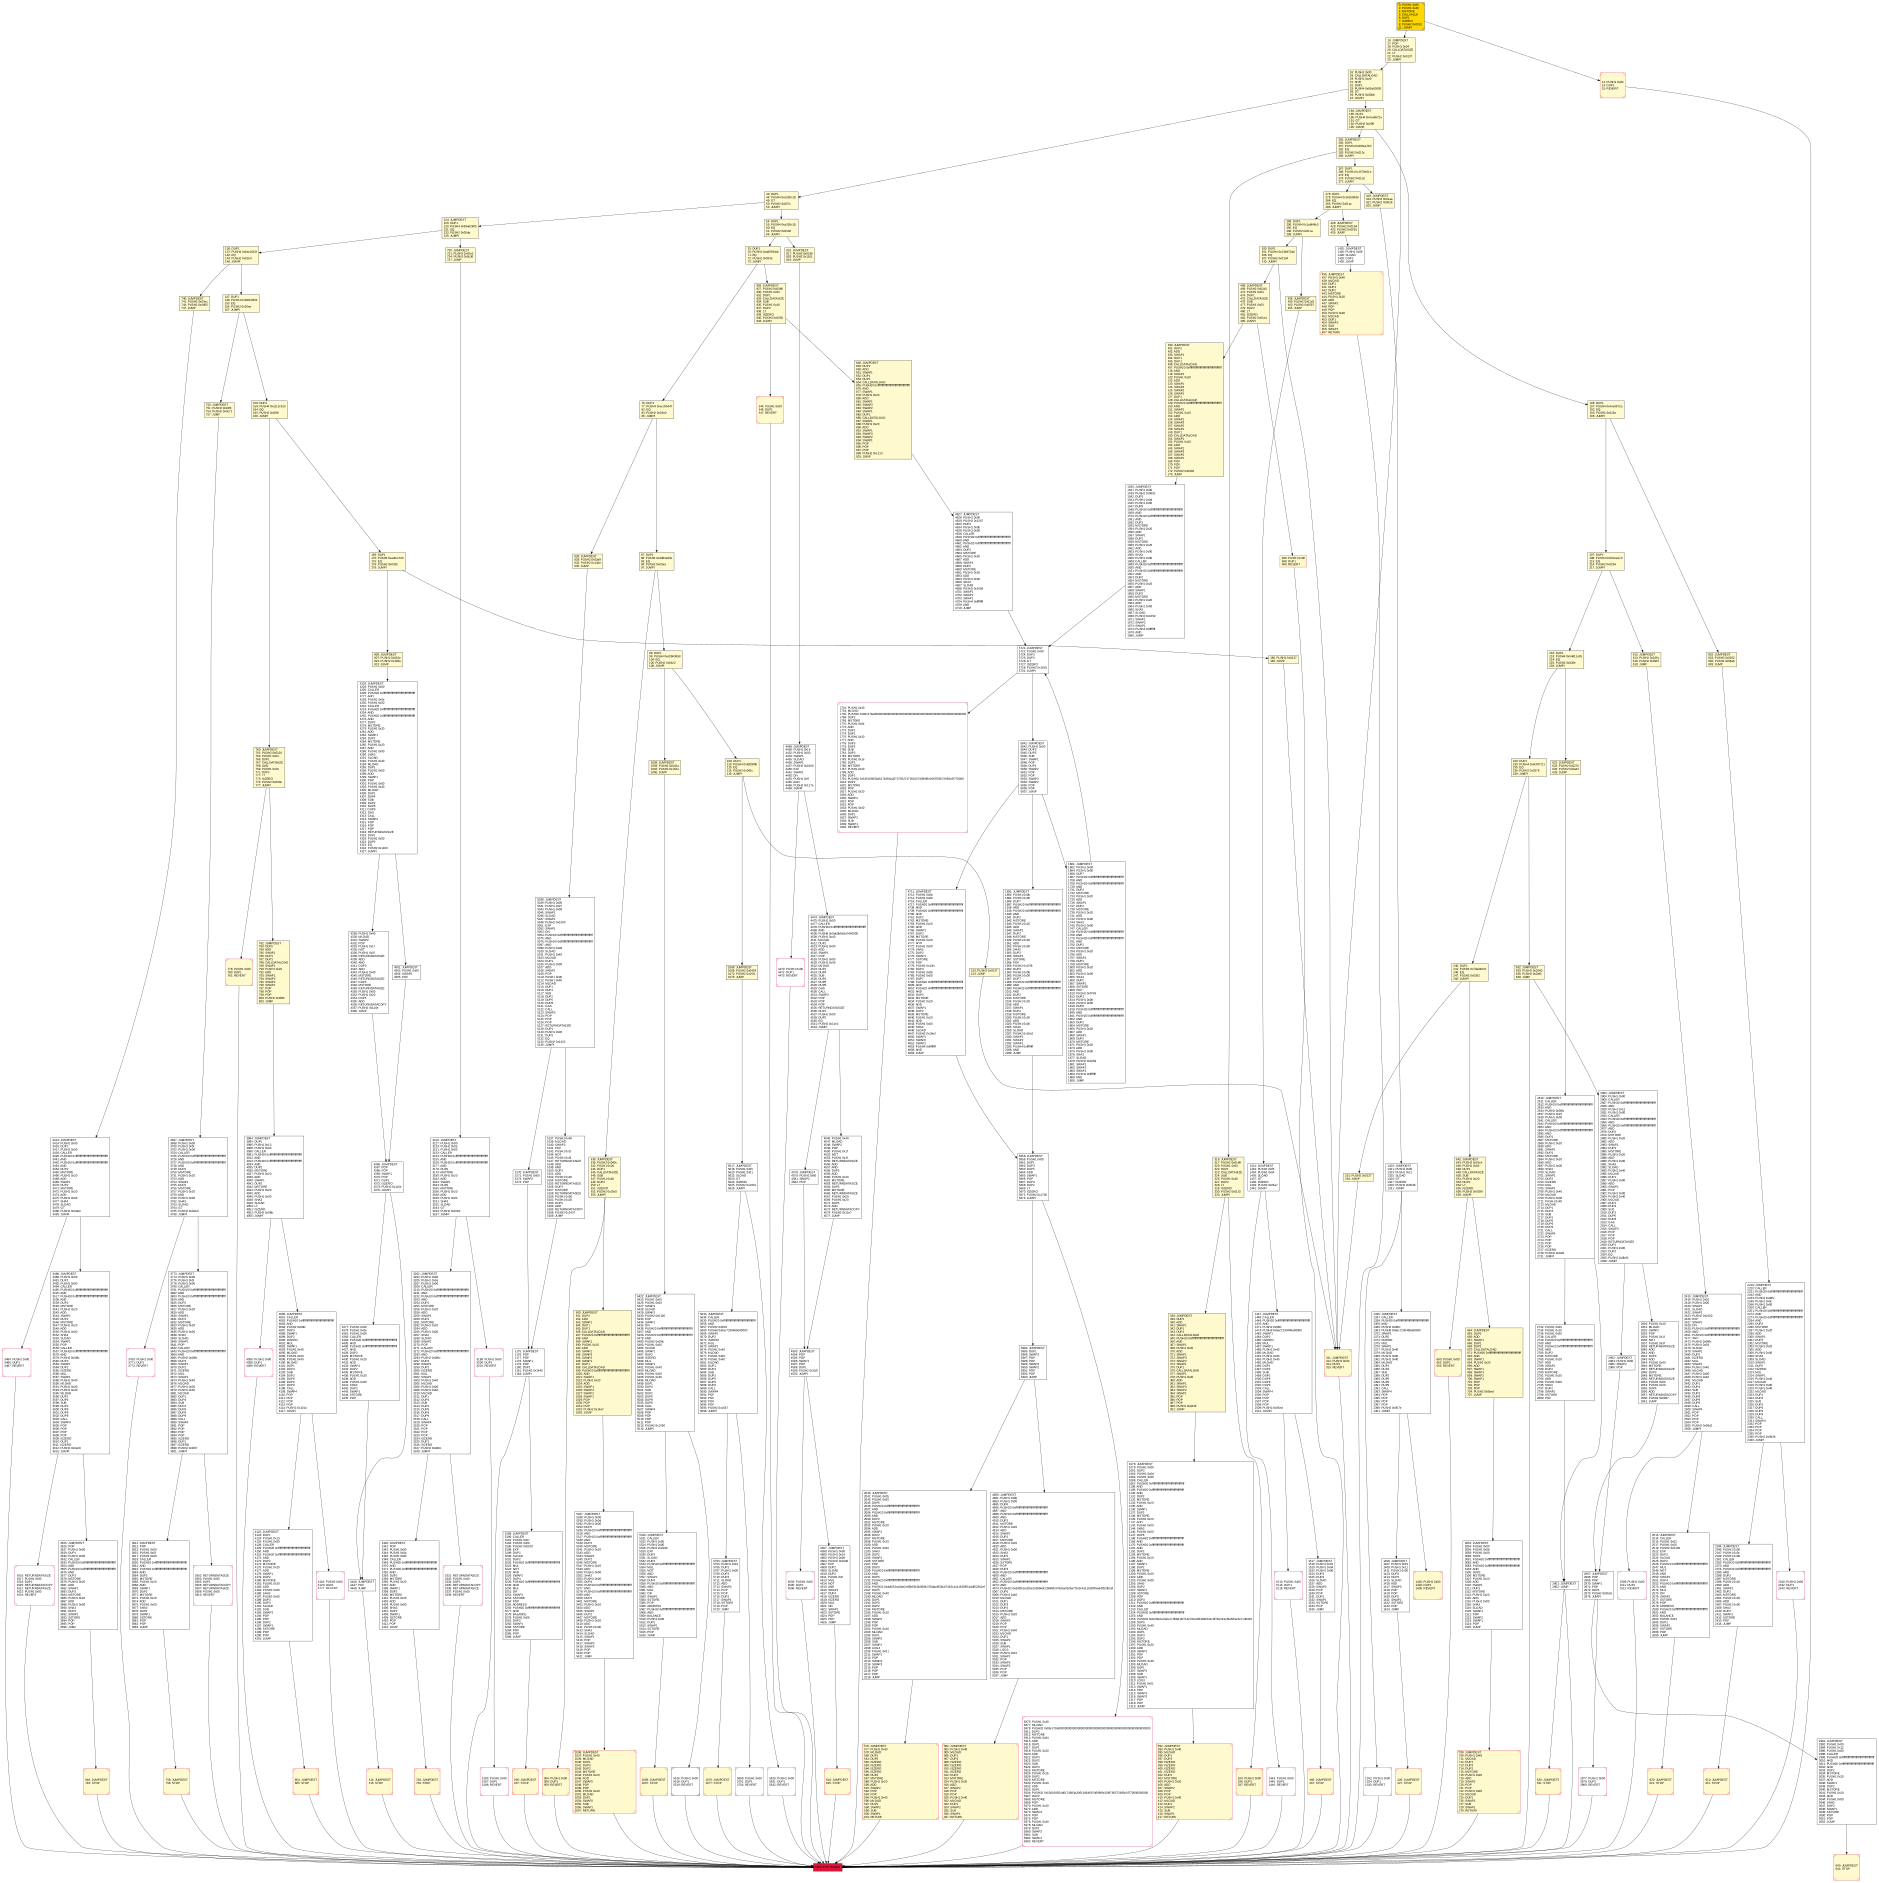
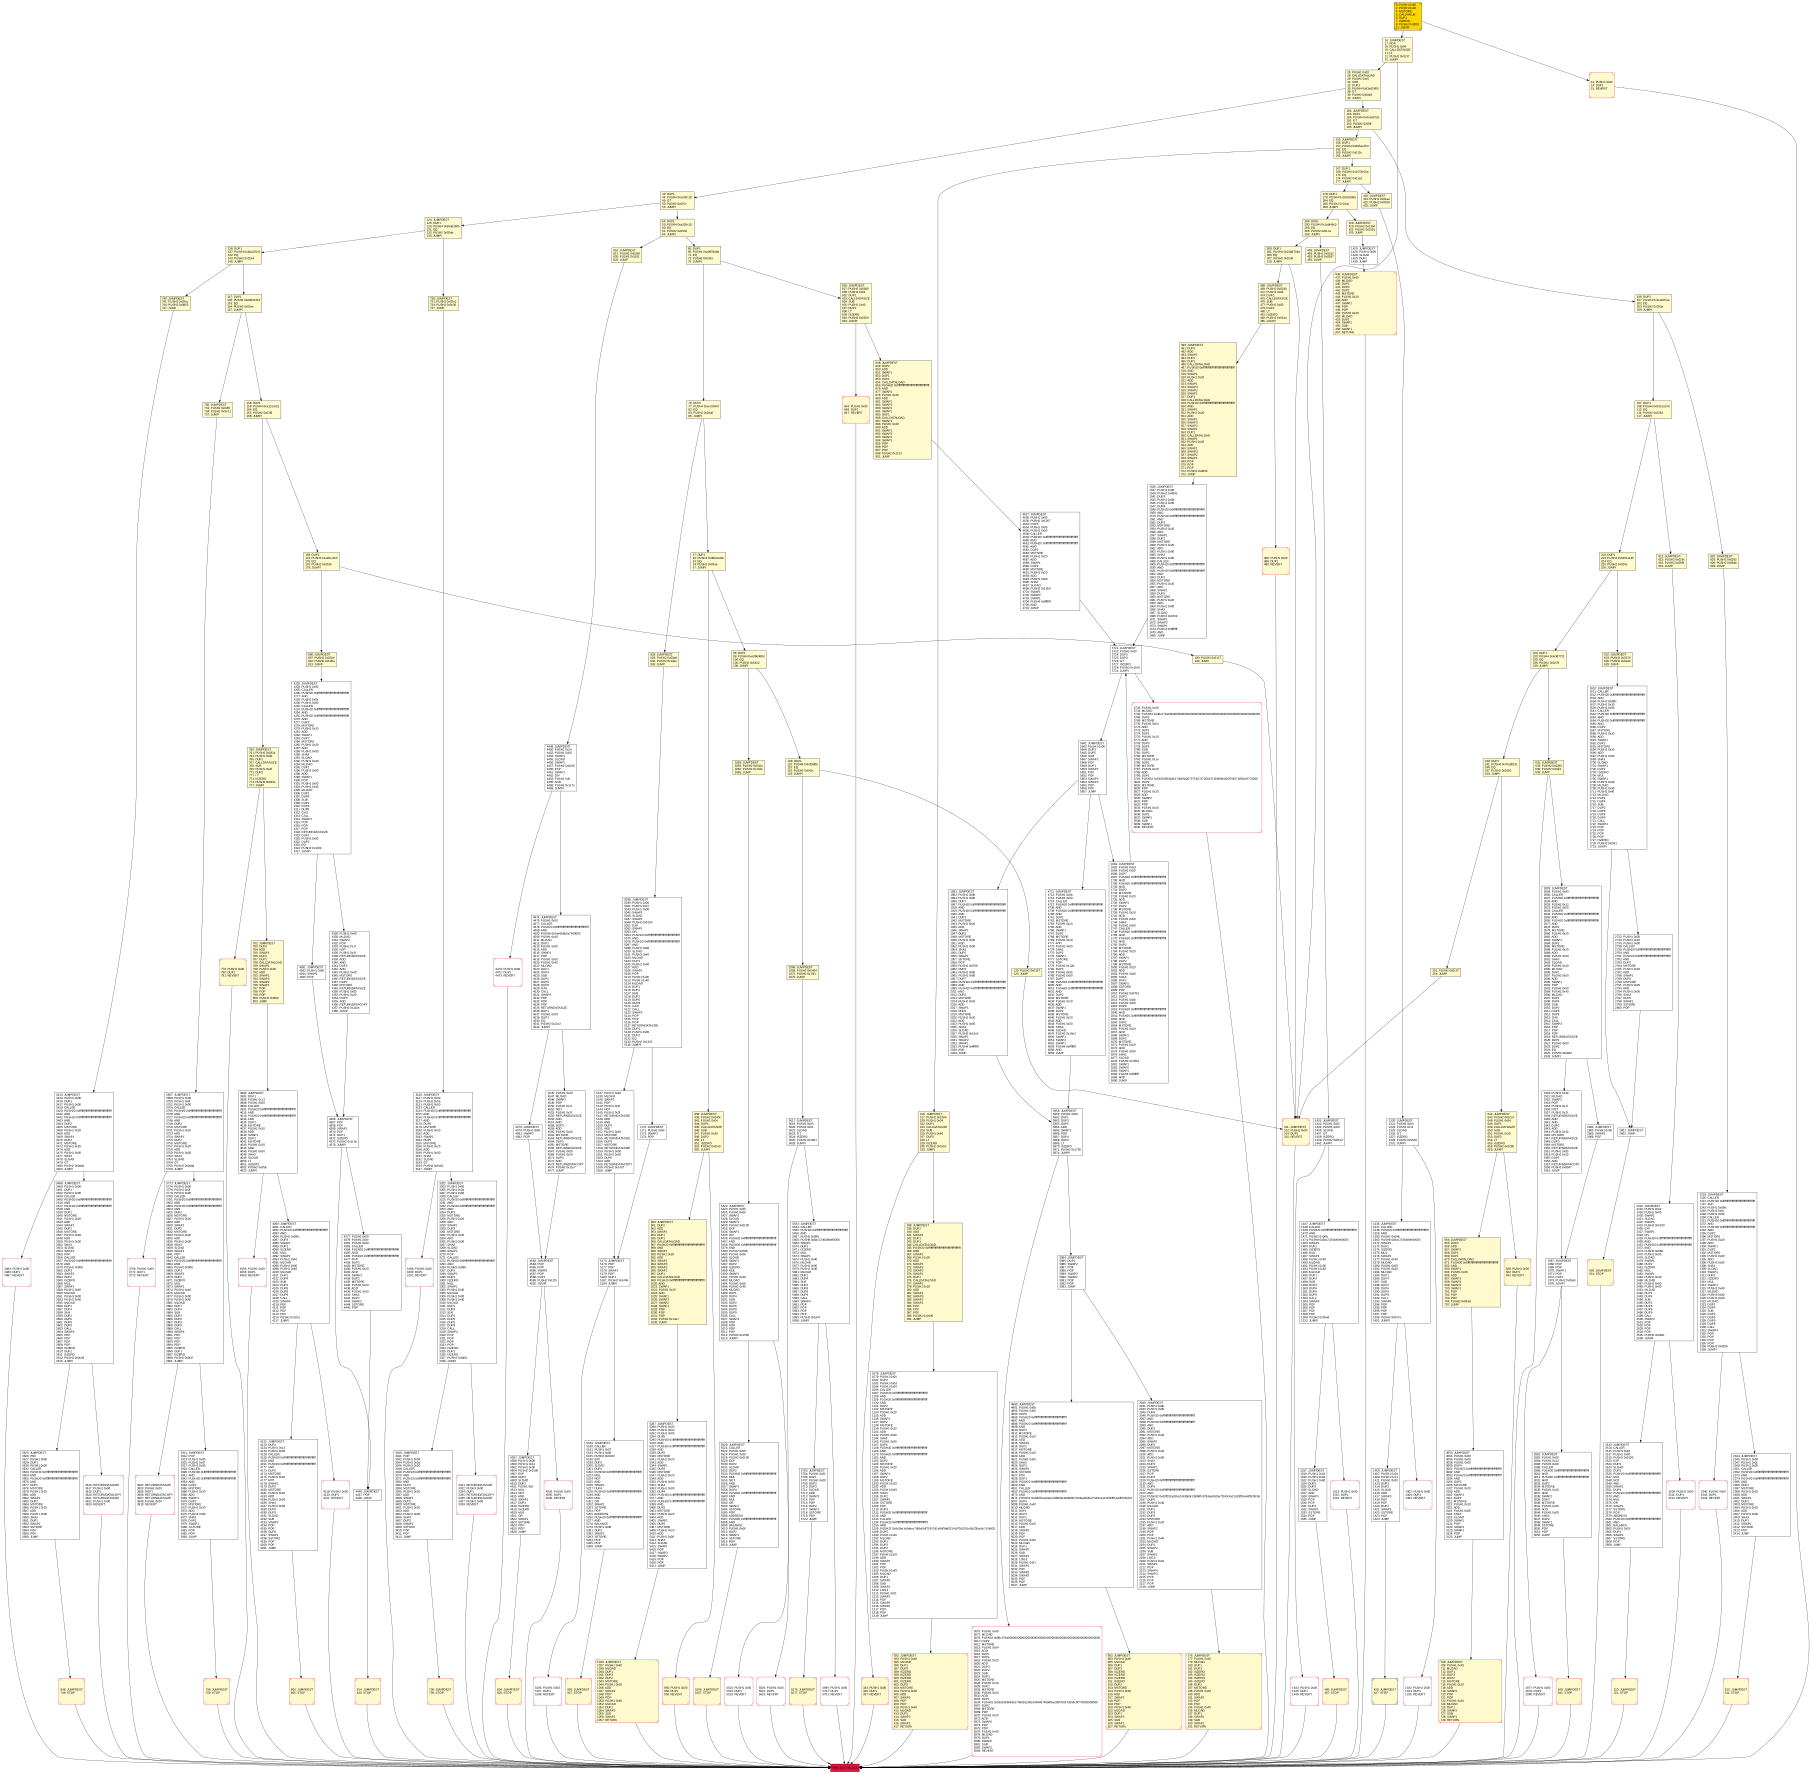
(1293, 561) -> (1276, 561)
(1428, 1585) -> (1418, 1495)
(686, 1782) -> (739, 1691)
(1409, 1782) -> (1385, 1691)
(1568, 1833) -> (1236, 1766)
